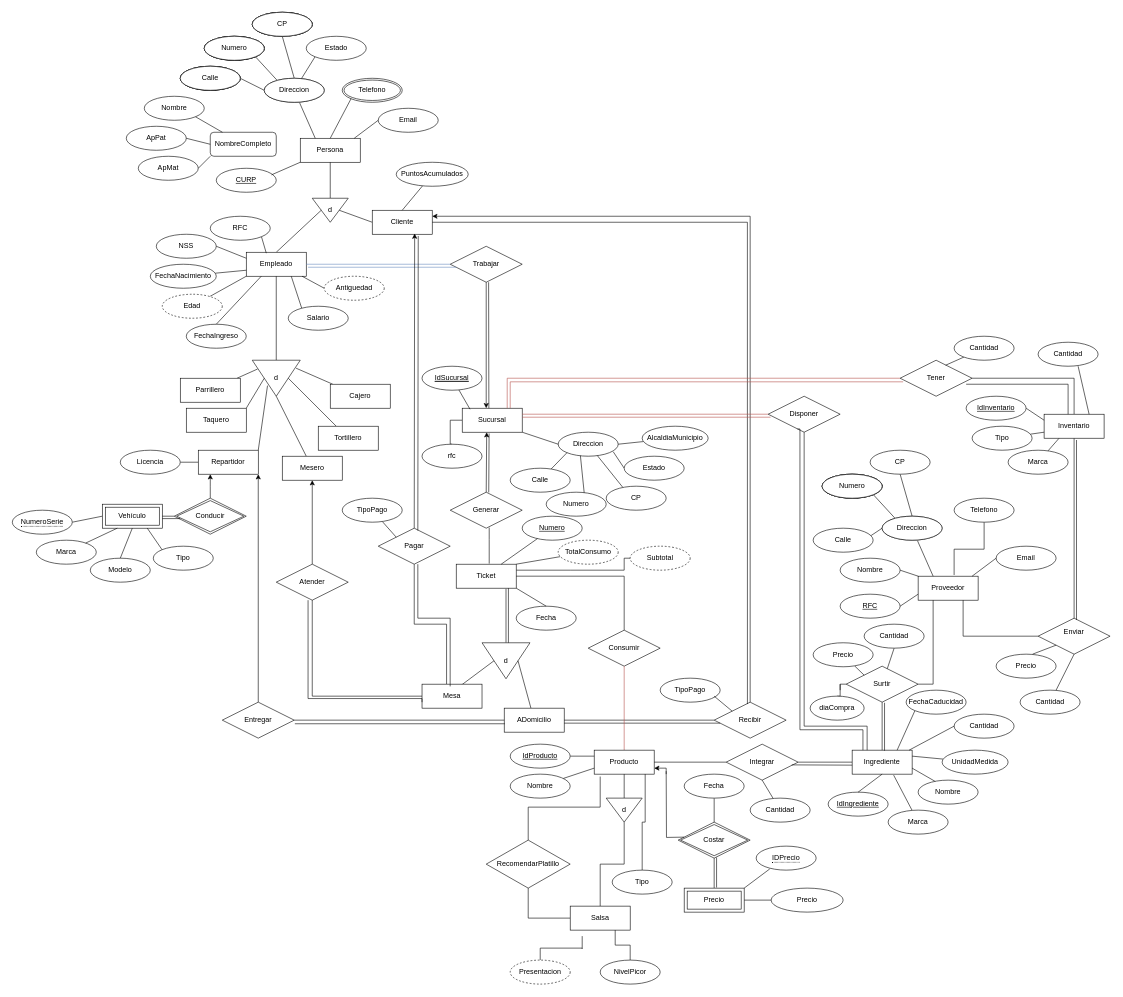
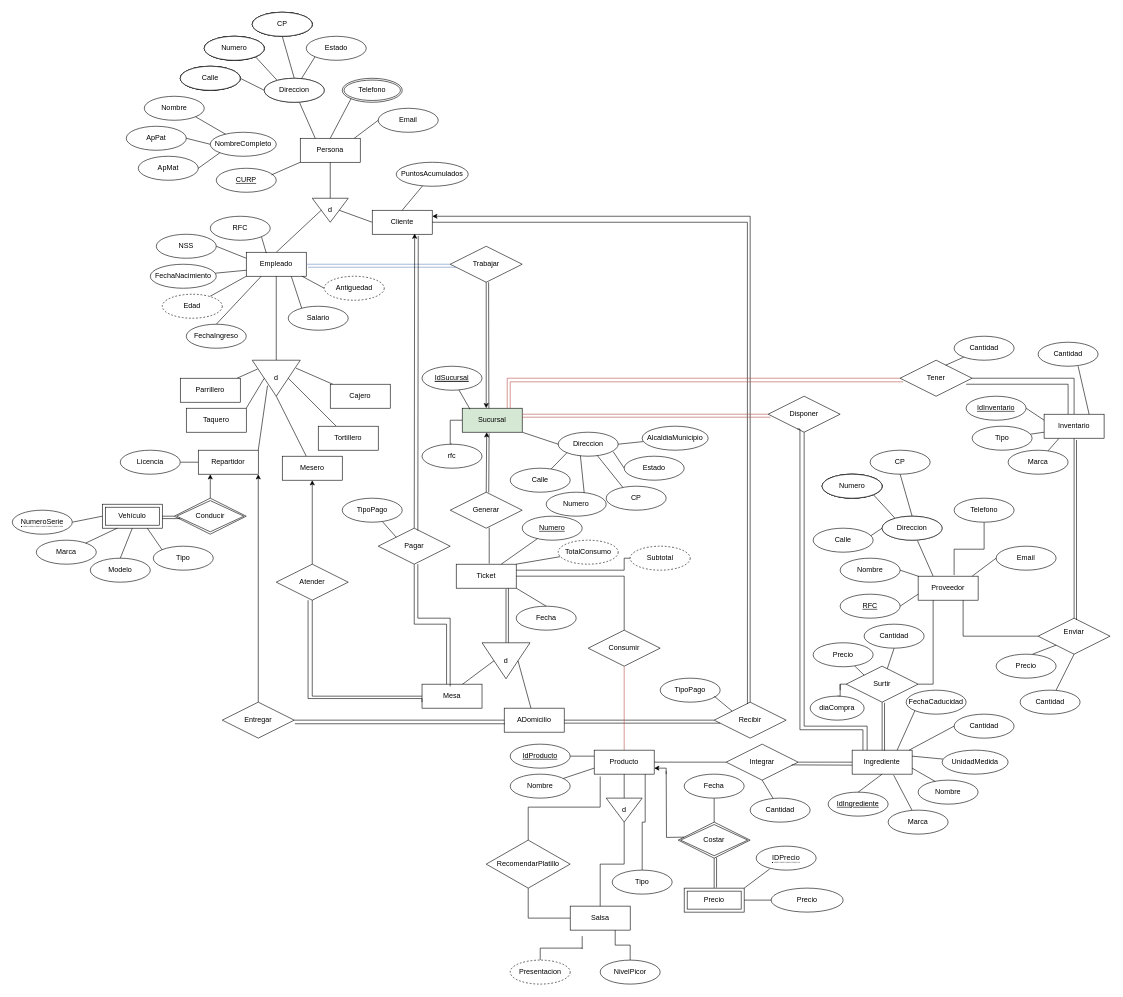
(243, 144) -> (243, 144)
(492, 420) -> (492, 420)
